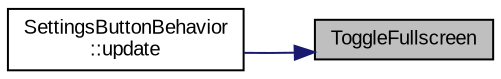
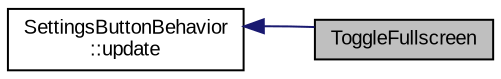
(269, 53) -> (289, 26)
